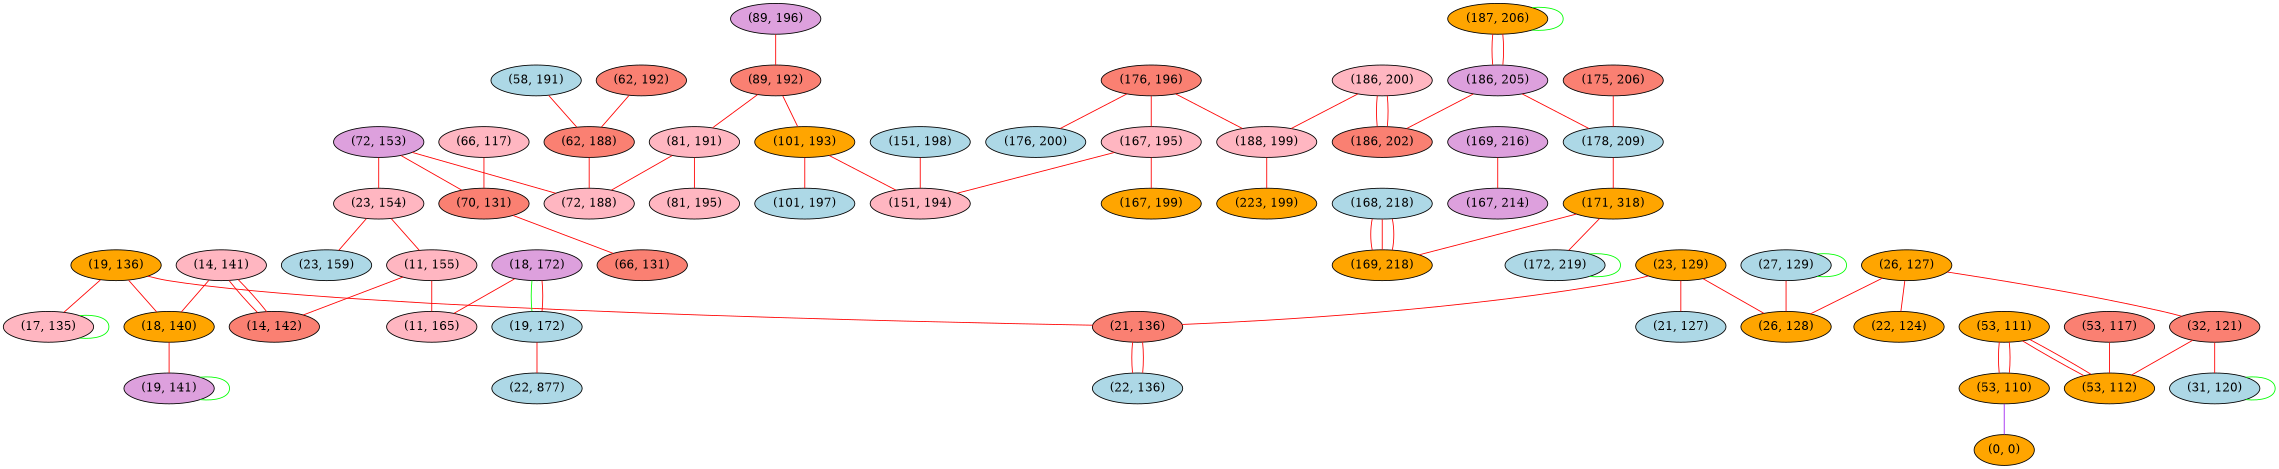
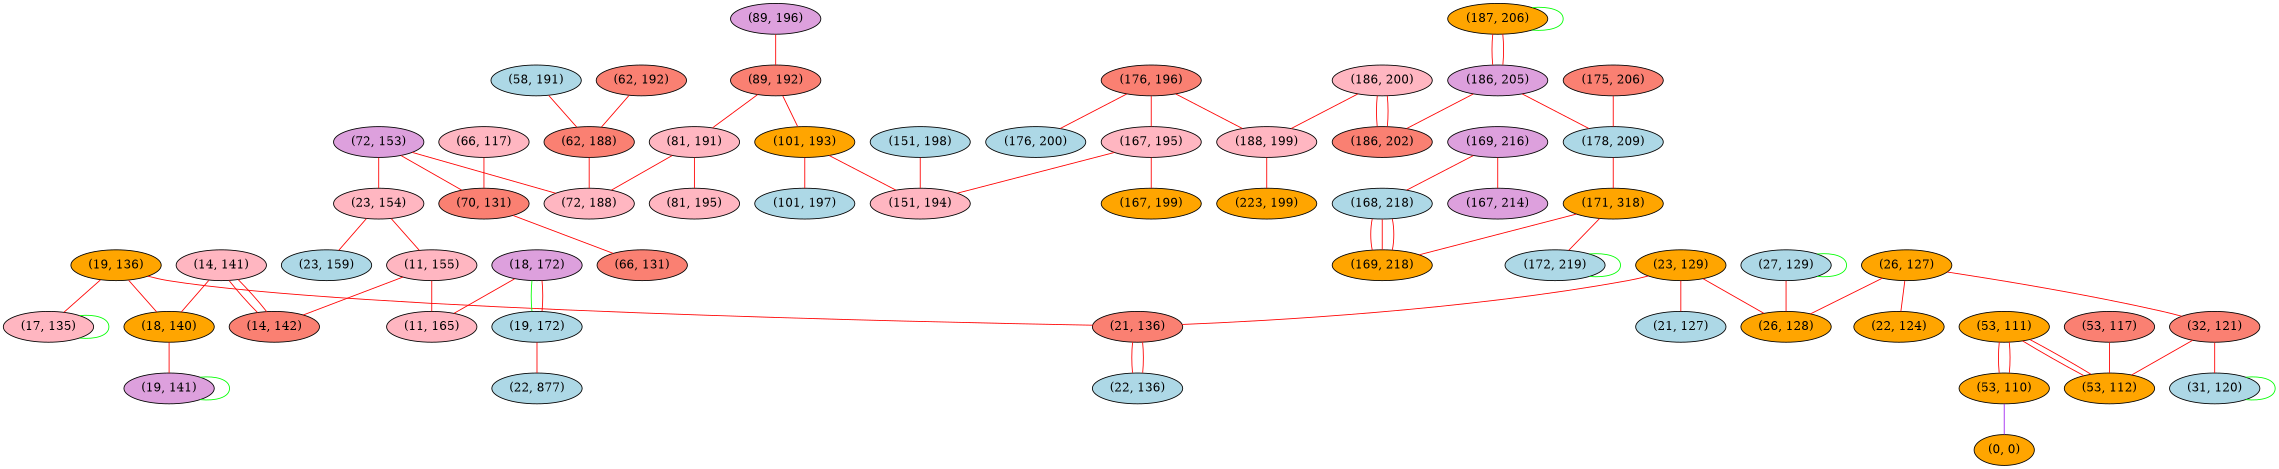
none -> (1440, 173)
